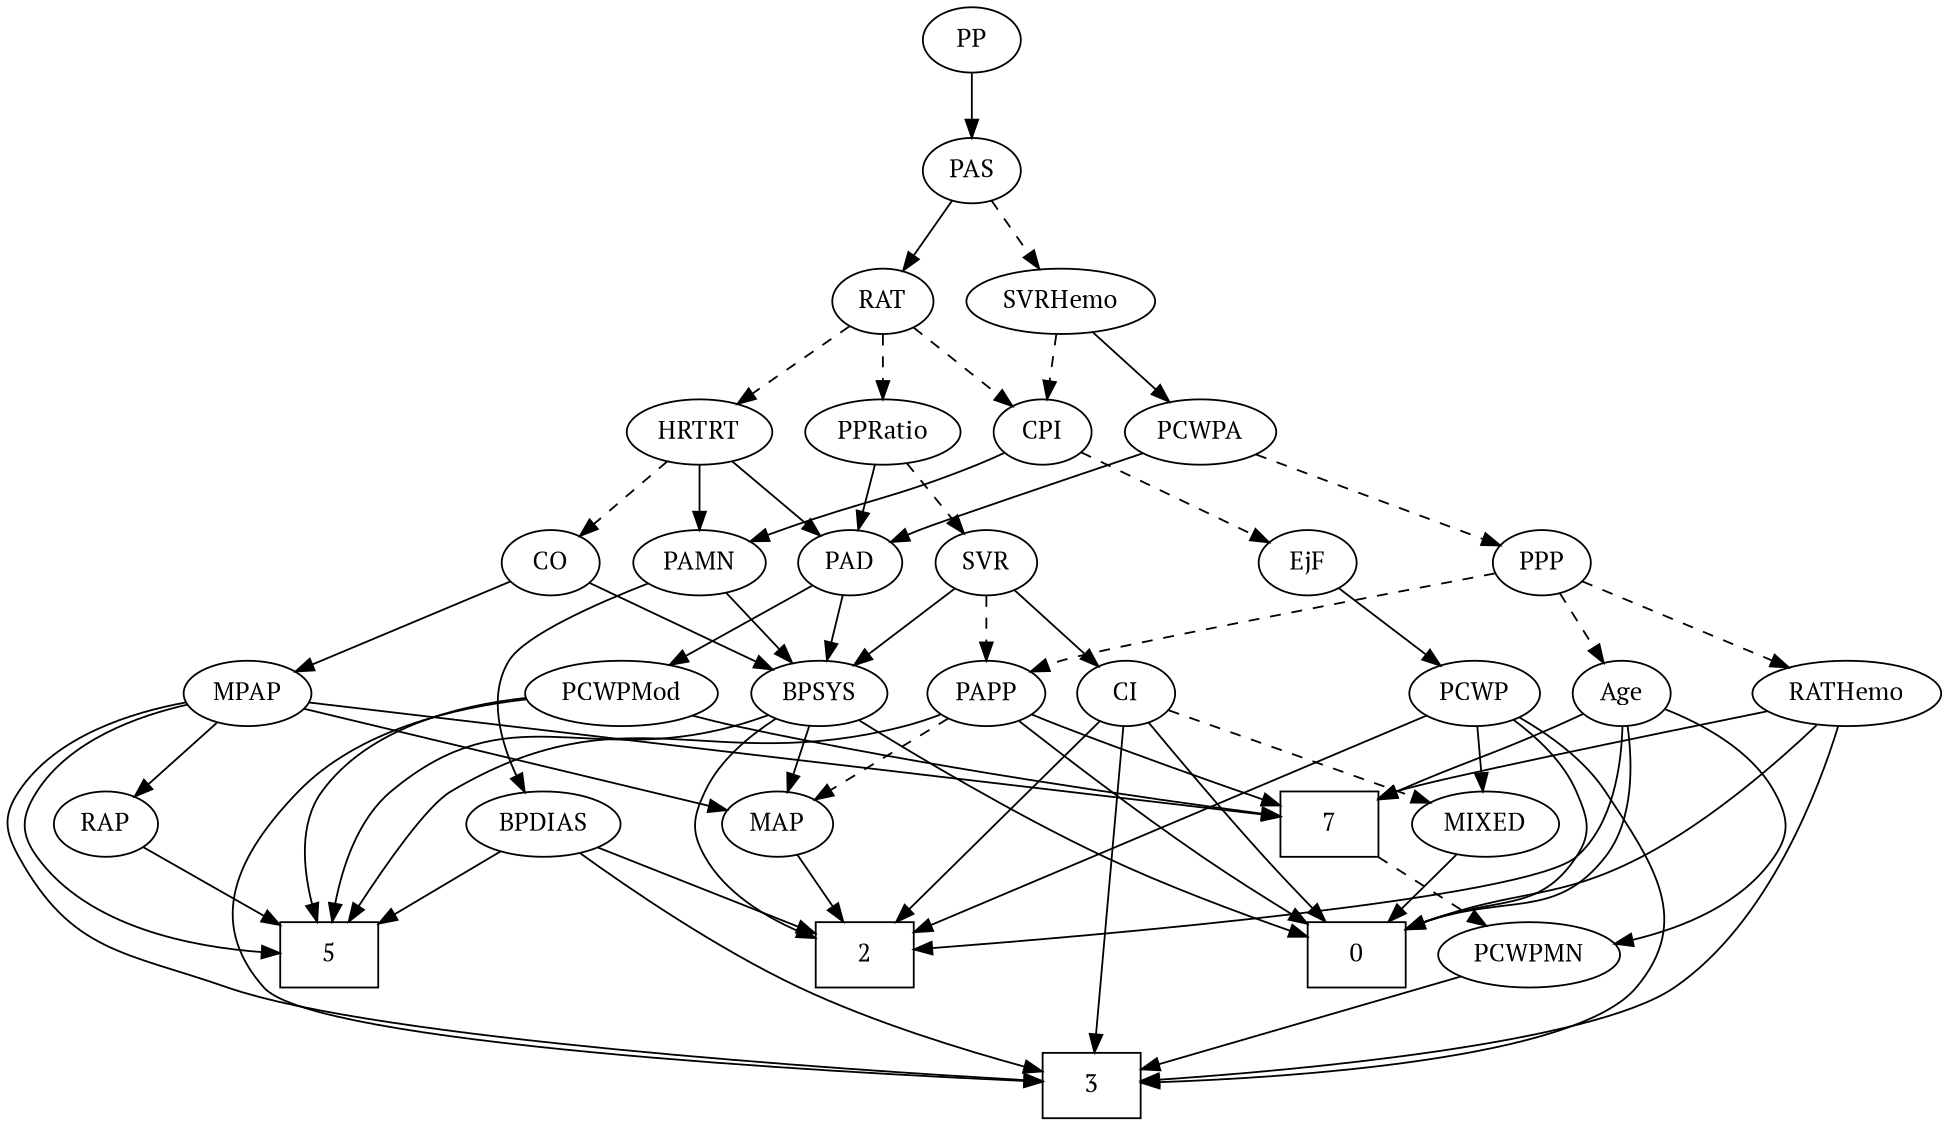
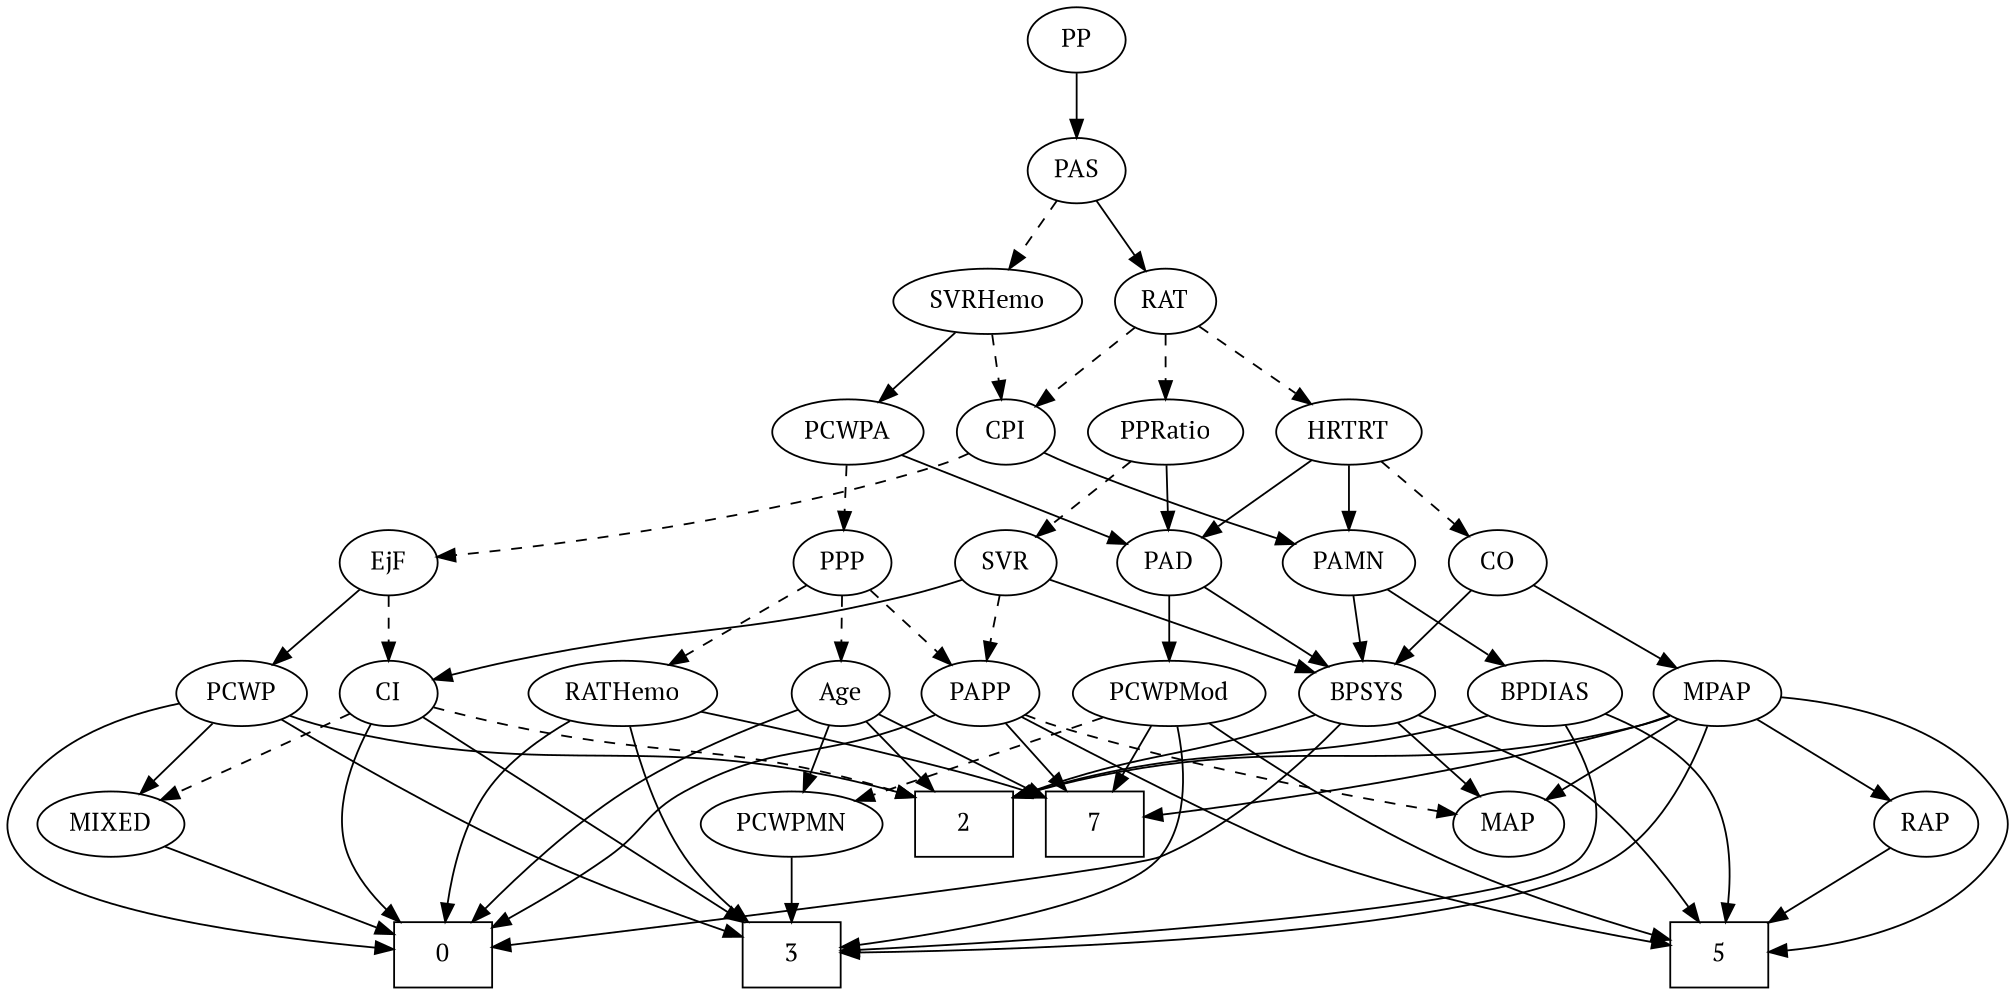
none -> (389, 619)
(1000, 820) -> (619, 744)
(1413, 879) -> (988, 756)
(815, 881) -> (1351, 756)
